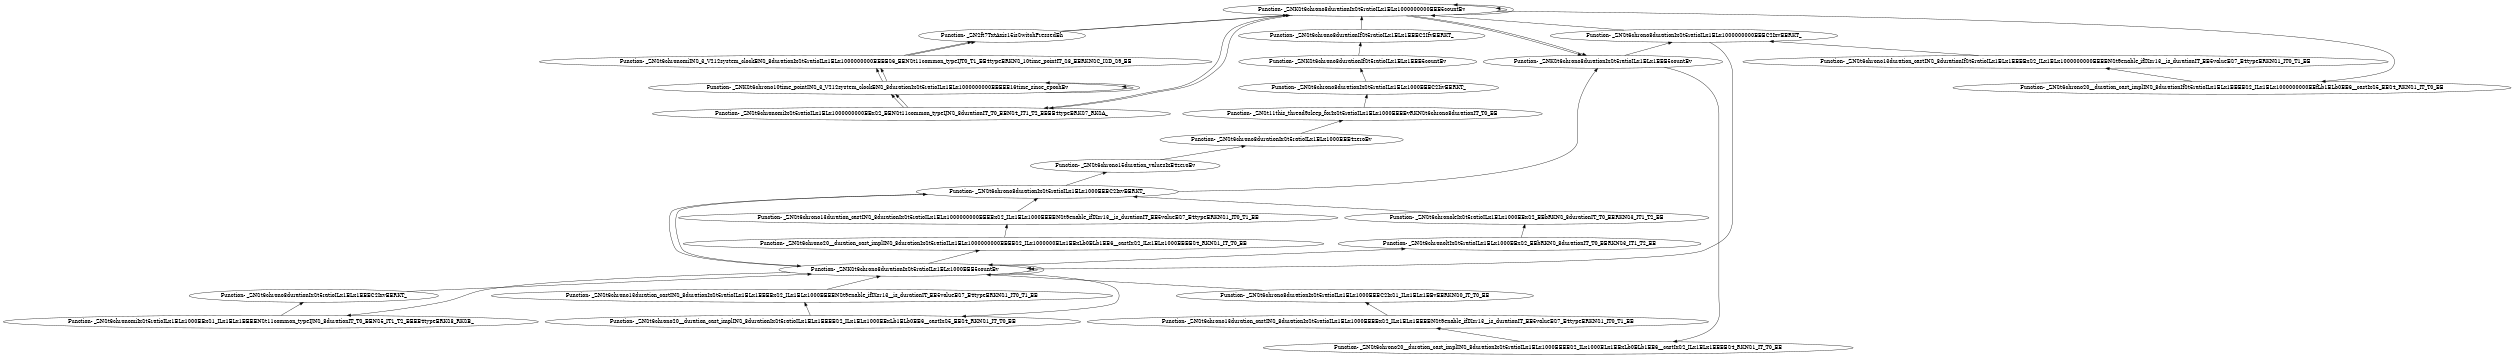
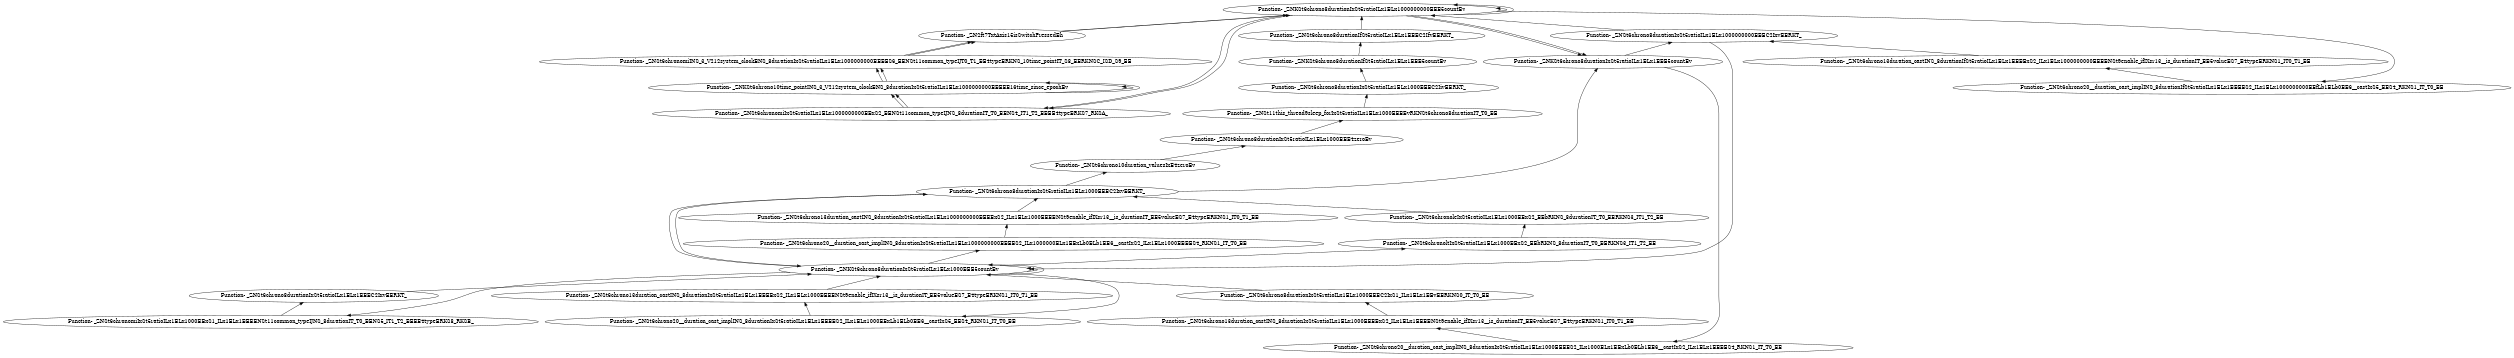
(1125, 166) -> (1125, 166)
